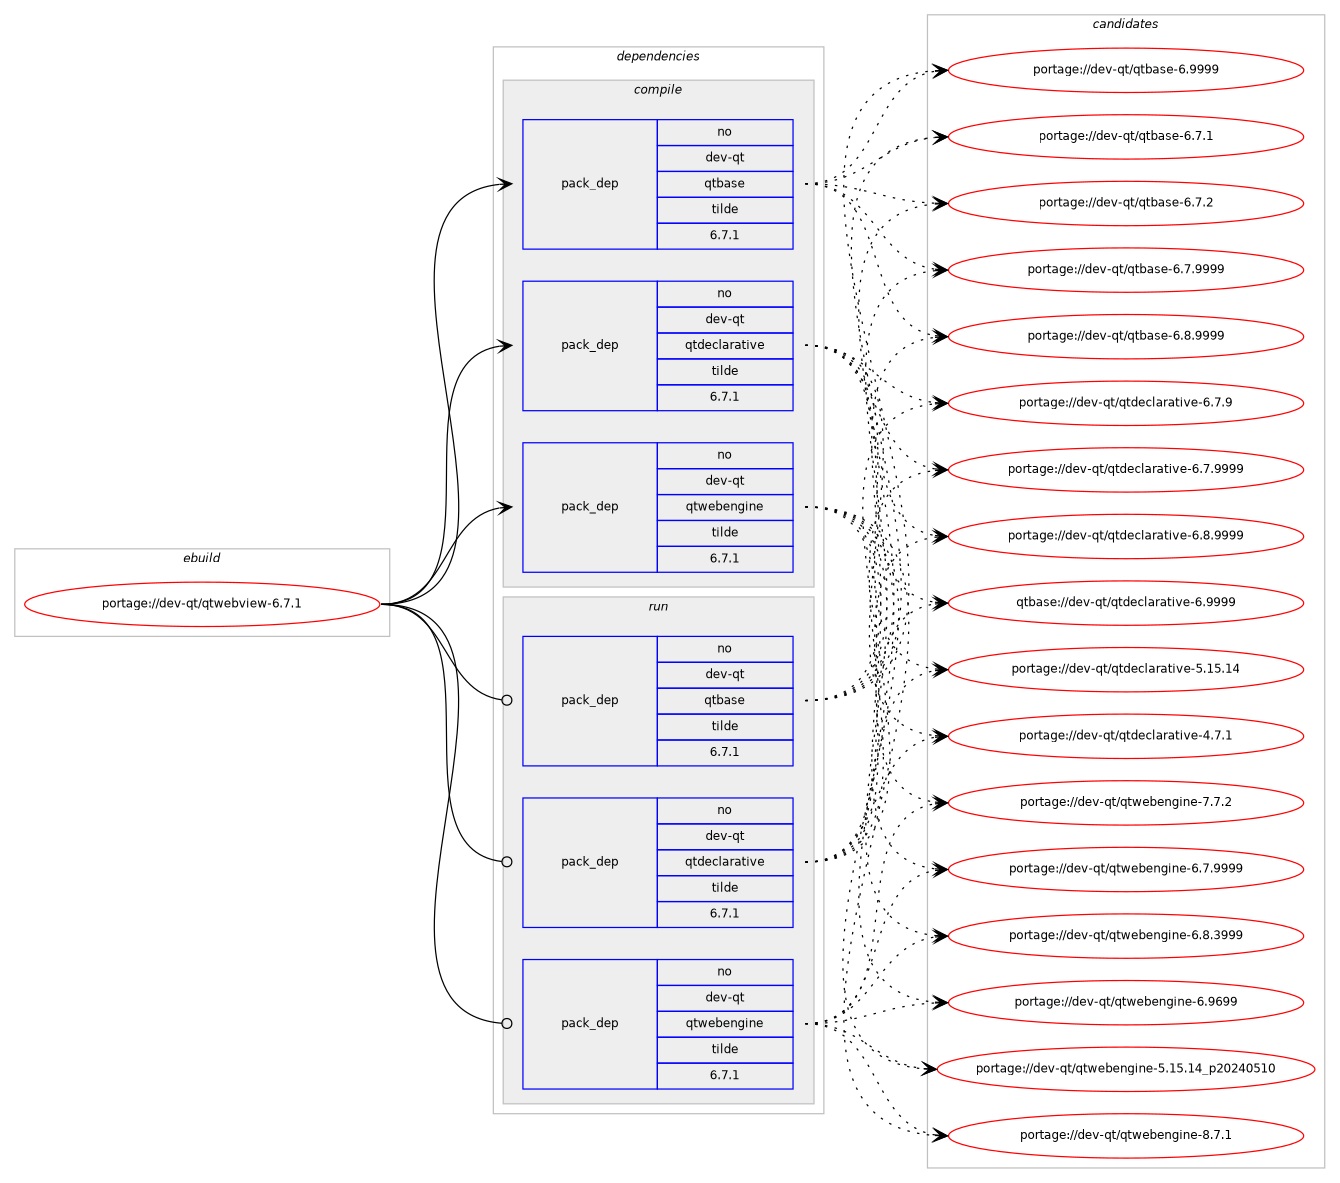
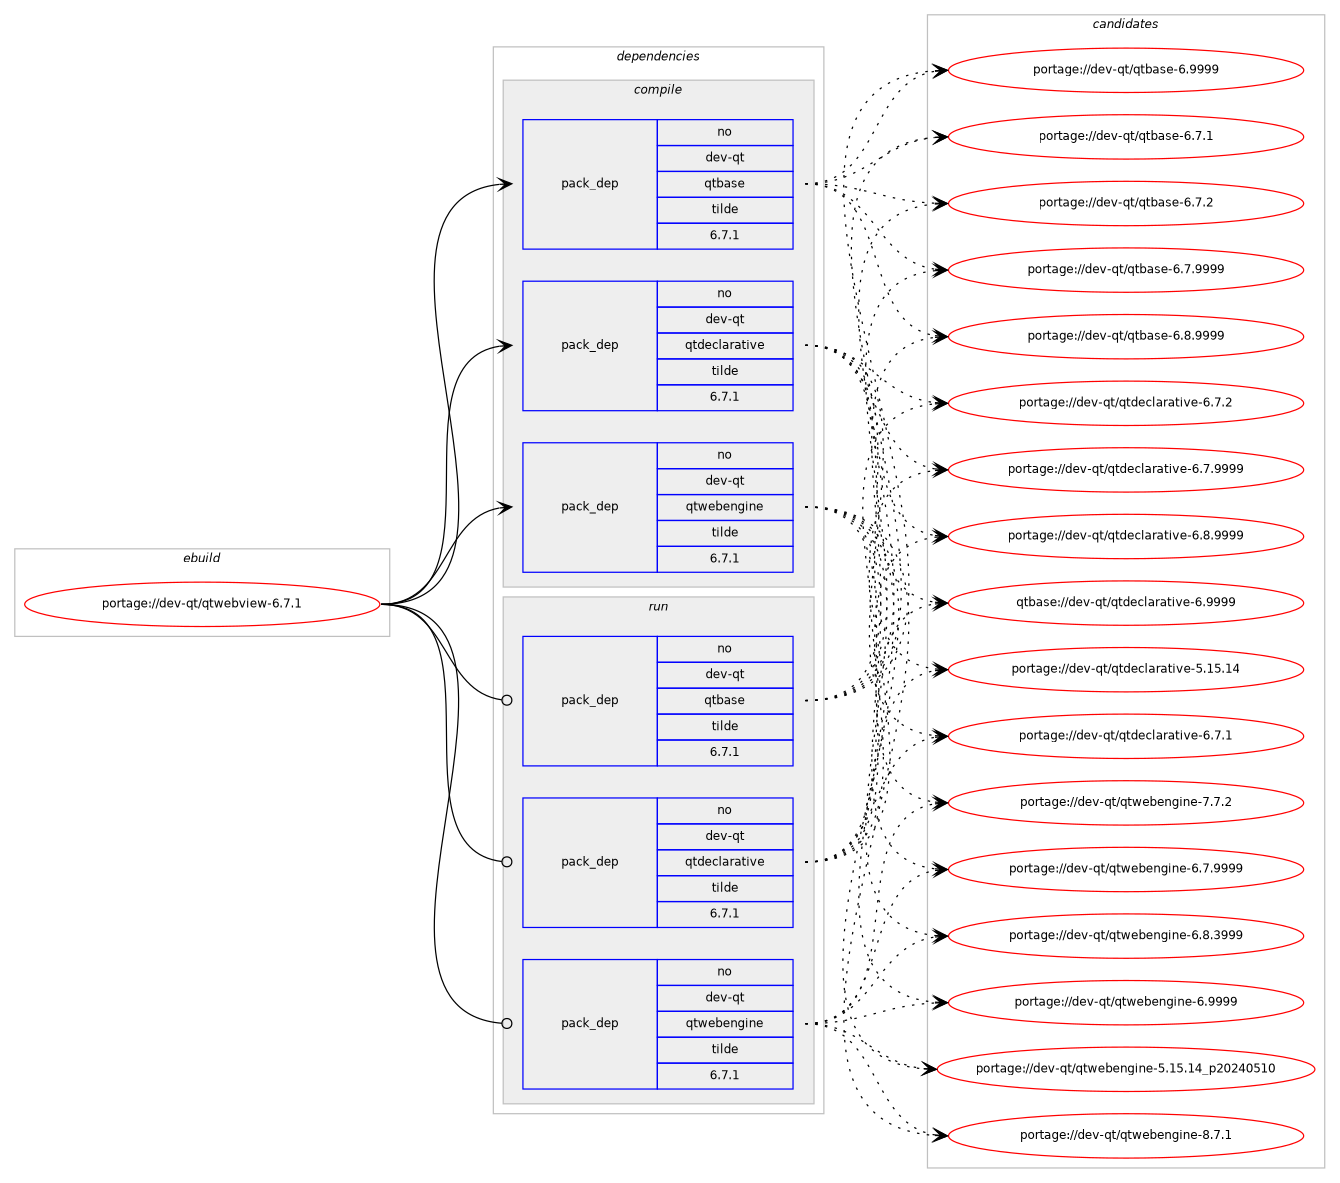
(1126, 403) -> (1126, 403)
(1126, 736) -> (1126, 736)
(1126, 1003) -> (1126, 1003)
